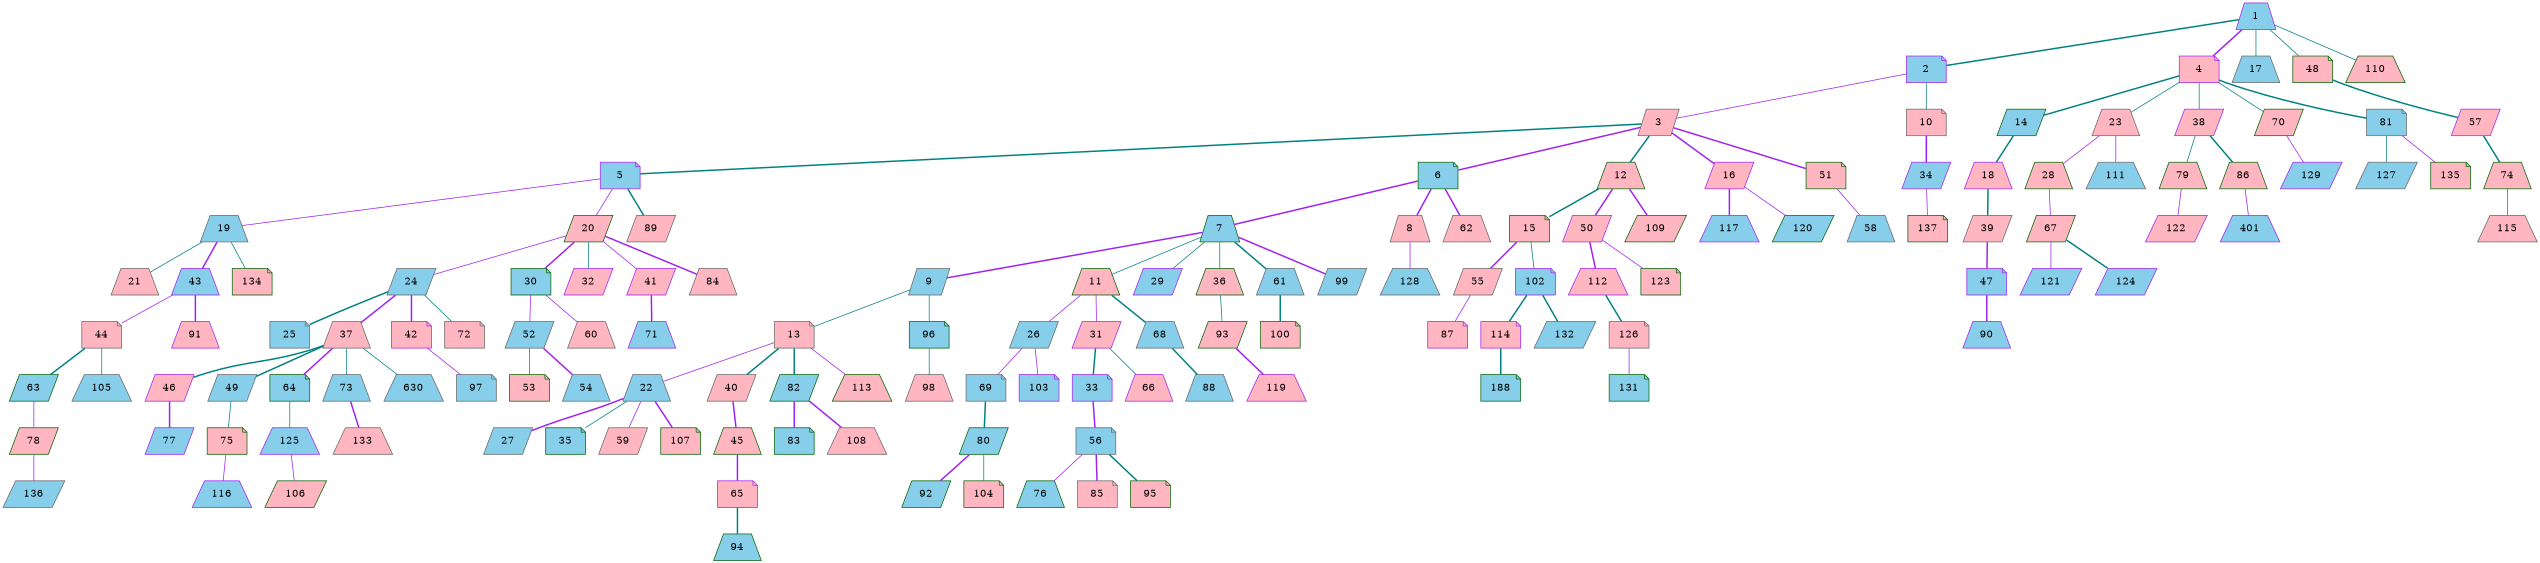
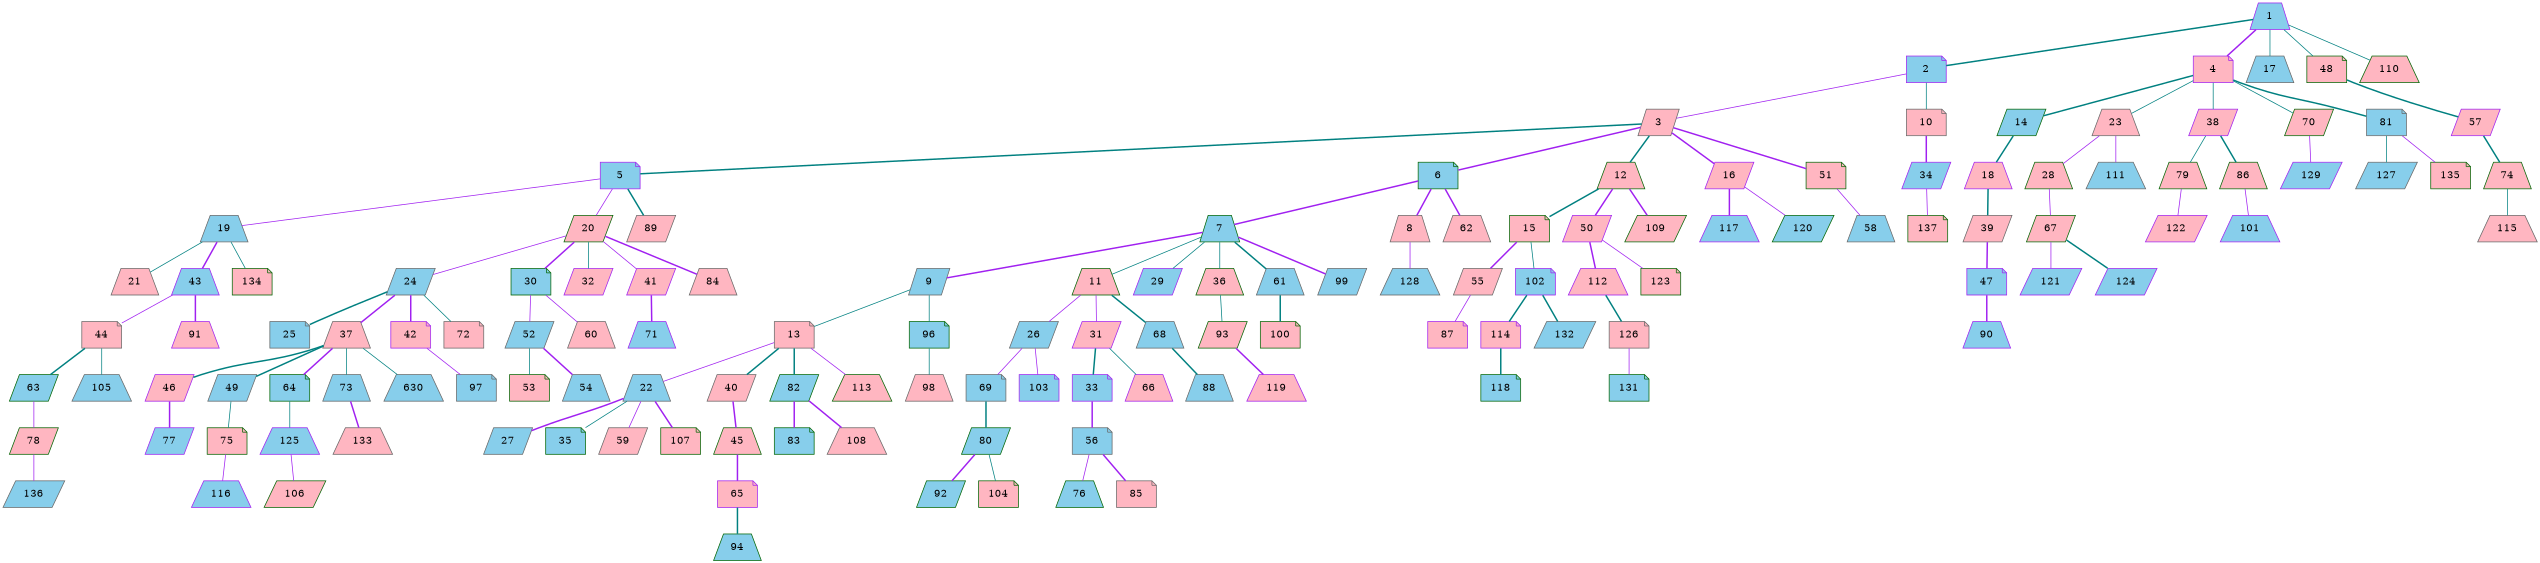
(2250, 229) -> (2250, 229)
(1501, 388) -> (1501, 388)
(1150, 494) -> none
